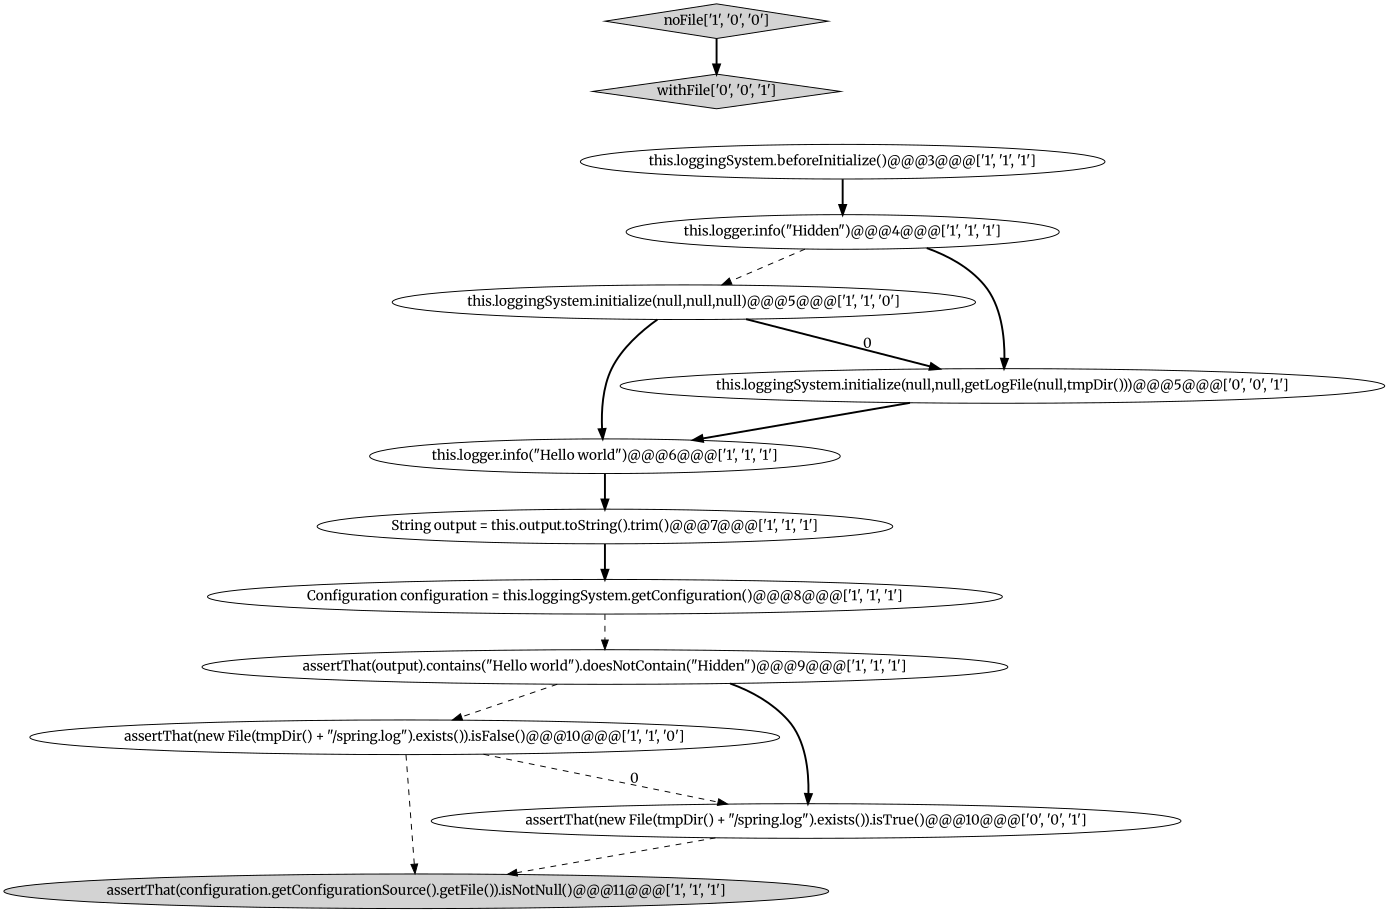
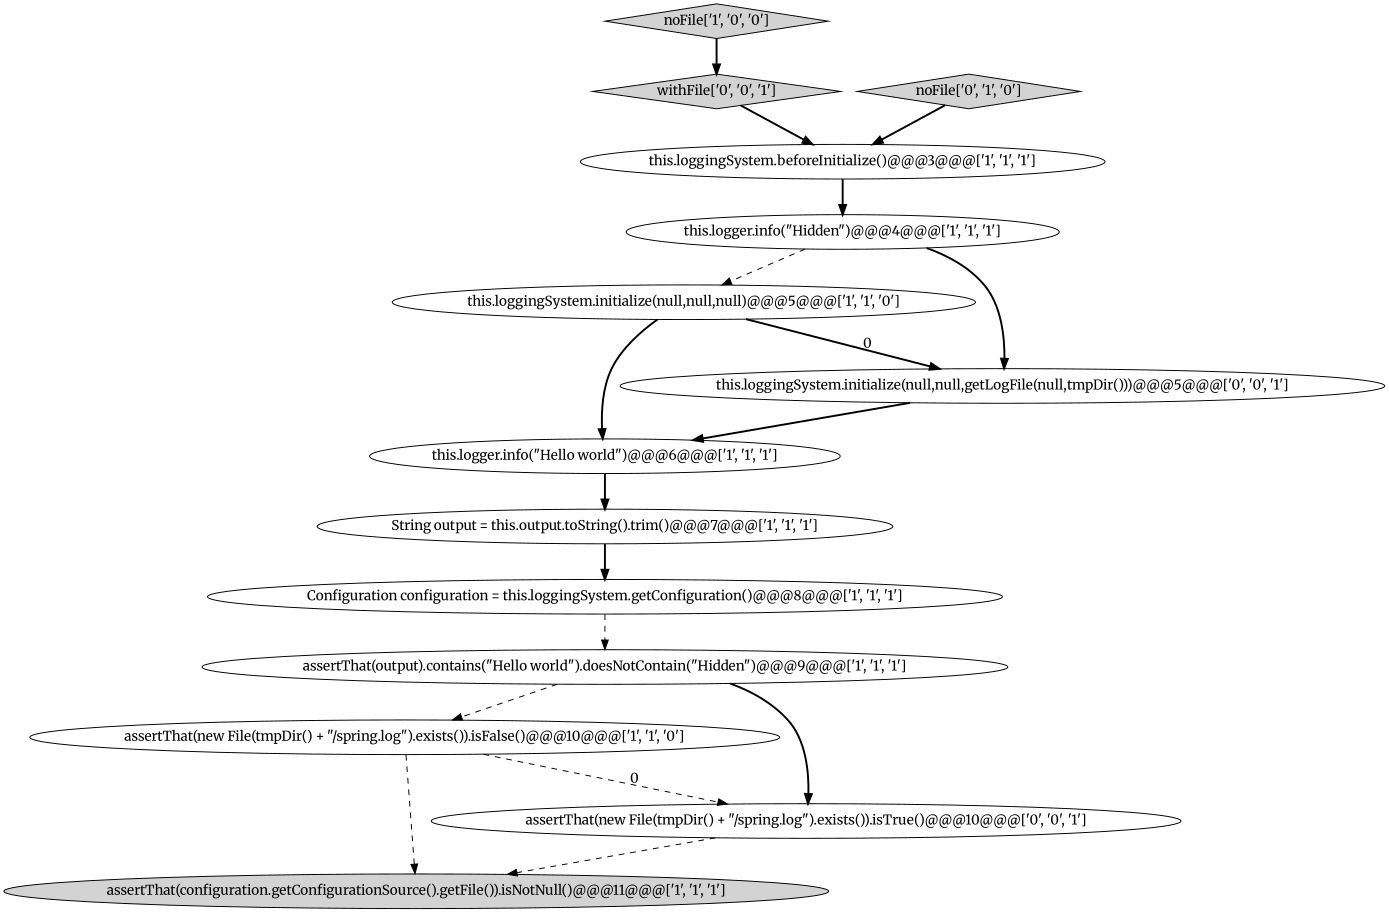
none -> (969, 91)
none -> (772, 123)
